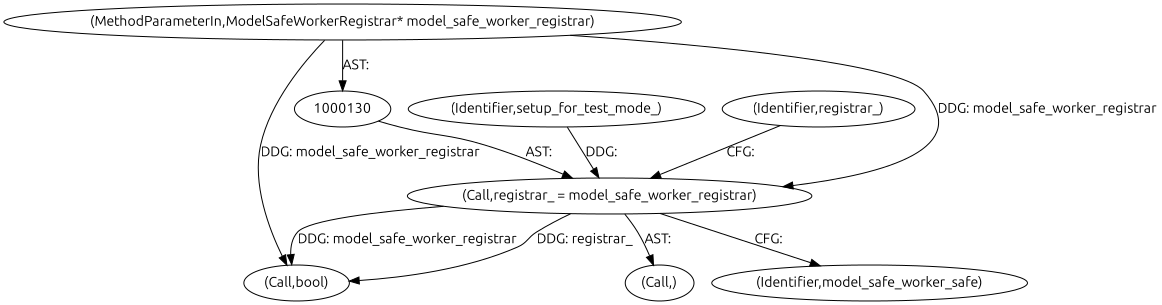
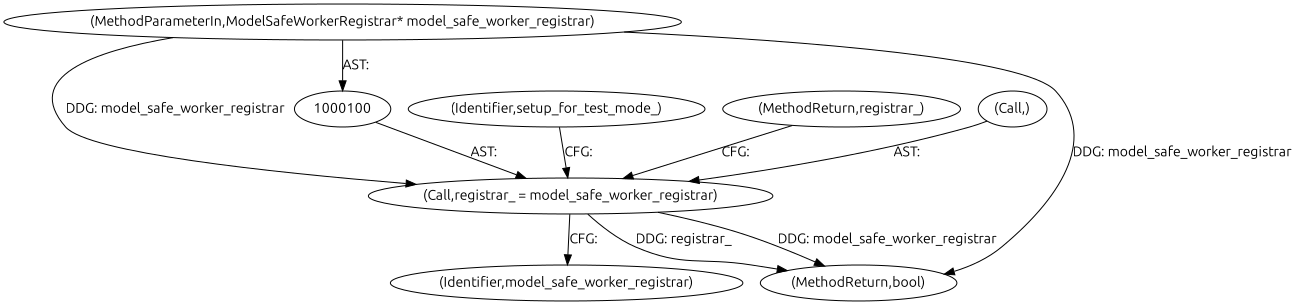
(343, 109) -> (343, 109)
(819, 109) -> (842, 109)
(604, 152) -> (581, 152)
(639, 234) -> (844, 156)
(297, 283) -> (859, 283)
(870, 283) -> (567, 283)
